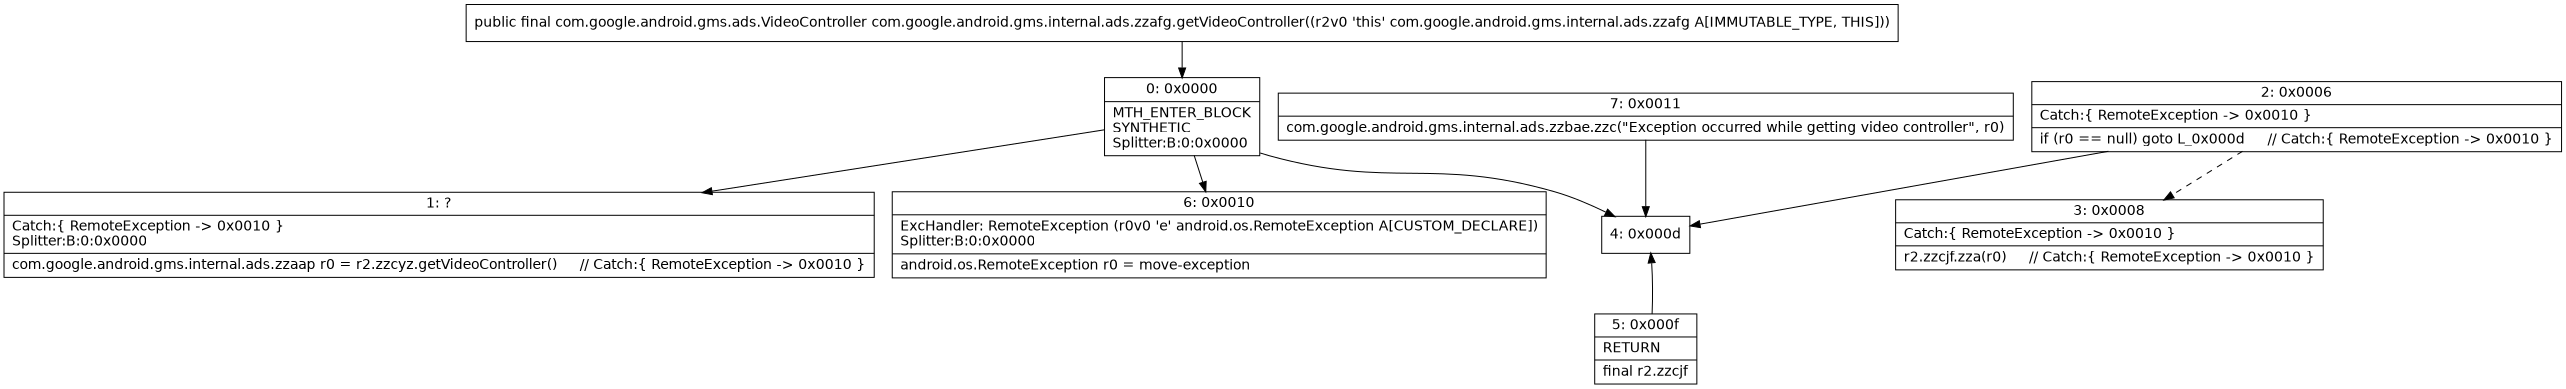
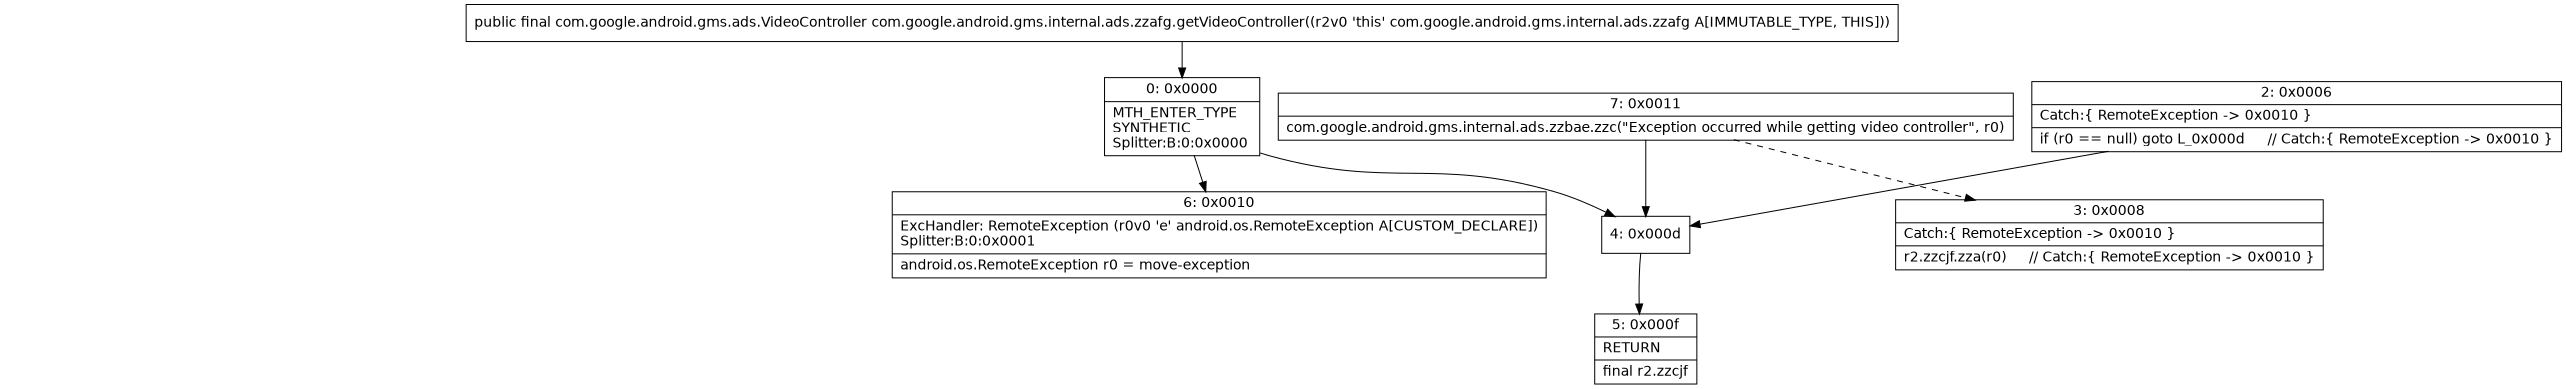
(1182, 113) -> (1175, 113)
(2207, 173) -> (1849, 169)
(439, 235) -> none
(968, 241) -> (968, 241)
(1653, 289) -> (1639, 278)
